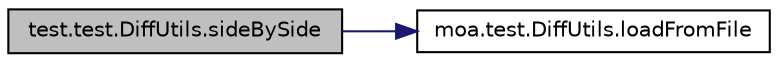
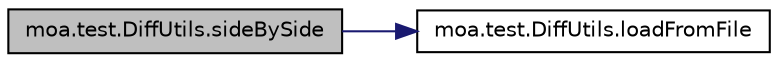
(175, 31) -> (175, 31)
